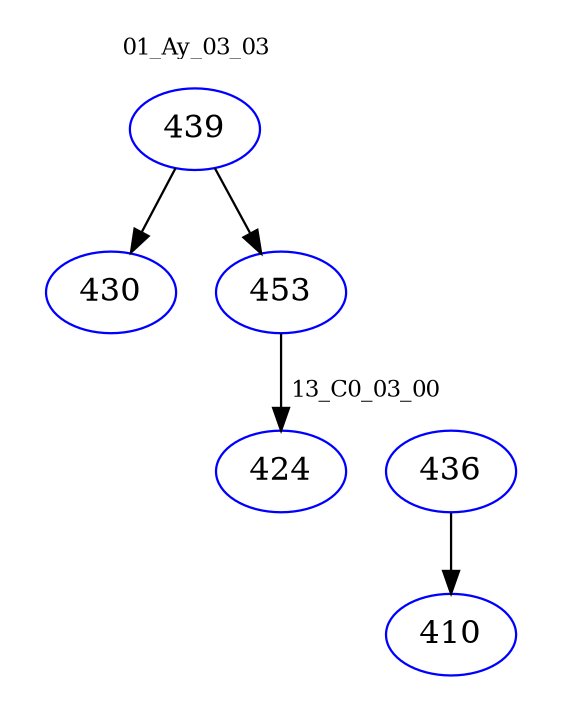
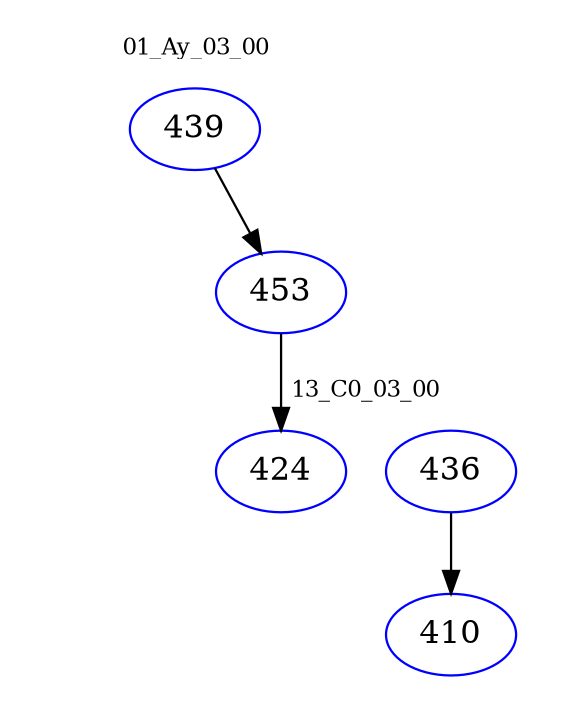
(196, 49) -> (196, 49)
(111, 292) -> none
